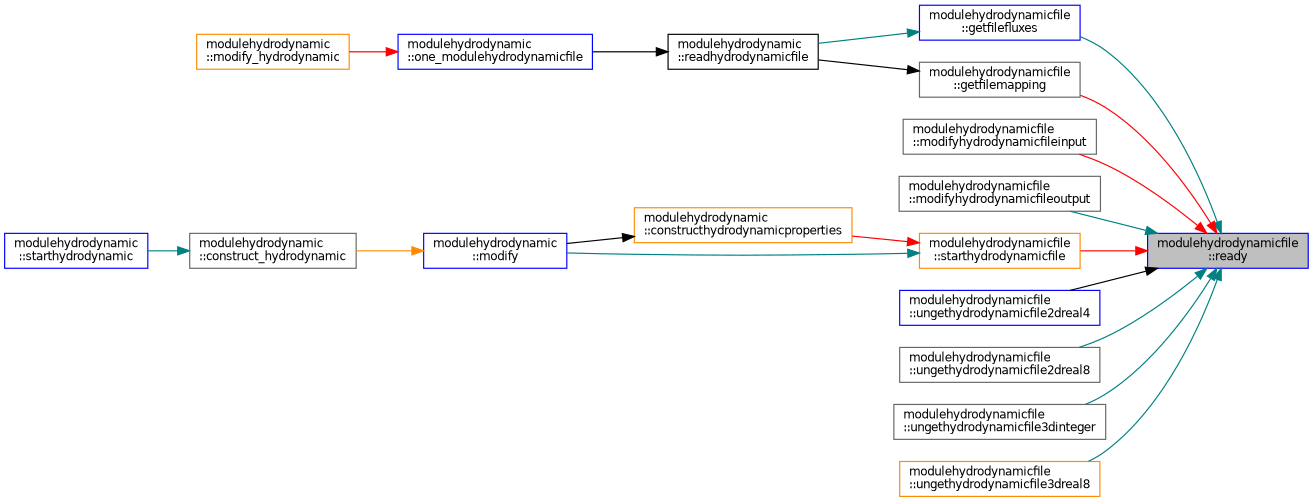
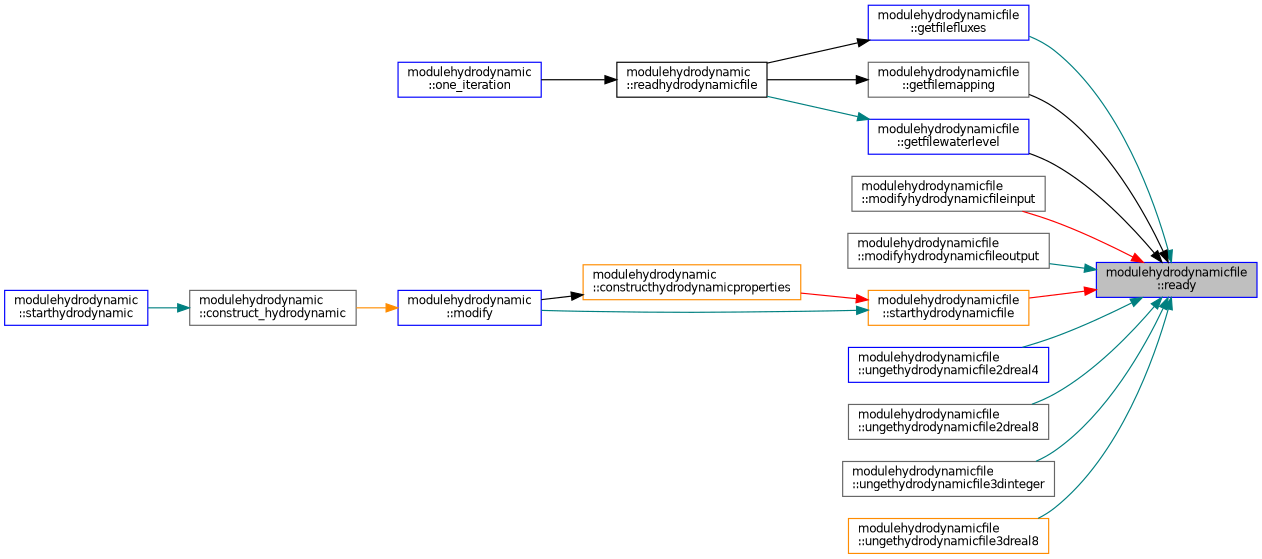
(863, 38) -> (812, 53)
(273, 52) -> none
(495, 52) -> (470, 80)
none -> (949, 137)
(1155, 149) -> (1109, 161)
(1108, 281) -> (1078, 328)
